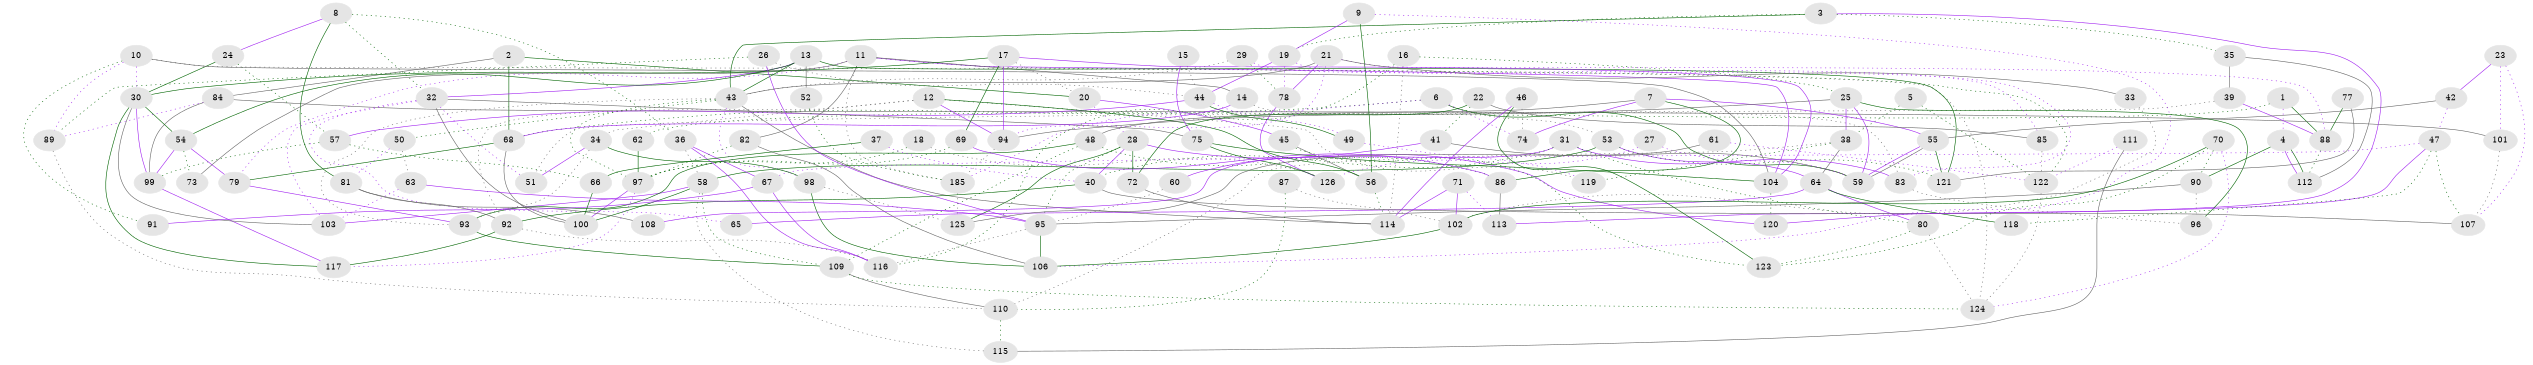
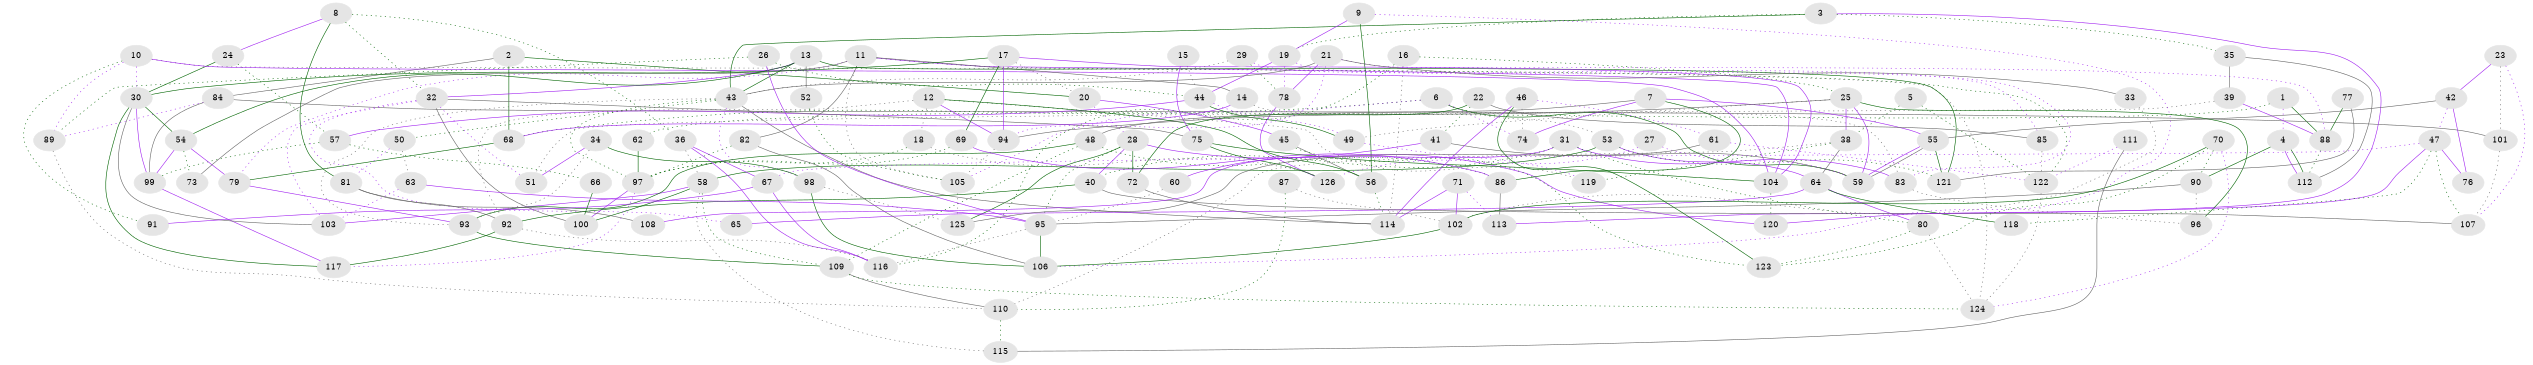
(979, 72) -> (979, 72)
(1082, 86) -> (1082, 86)
(2501, 98) -> (2501, 98)
none -> (1620, 113)
(737, 118) -> (924, 119)
none -> (1480, 124)
(877, 140) -> none
(958, 183) -> (958, 183)
none -> (2468, 183)
(507, 188) -> none
